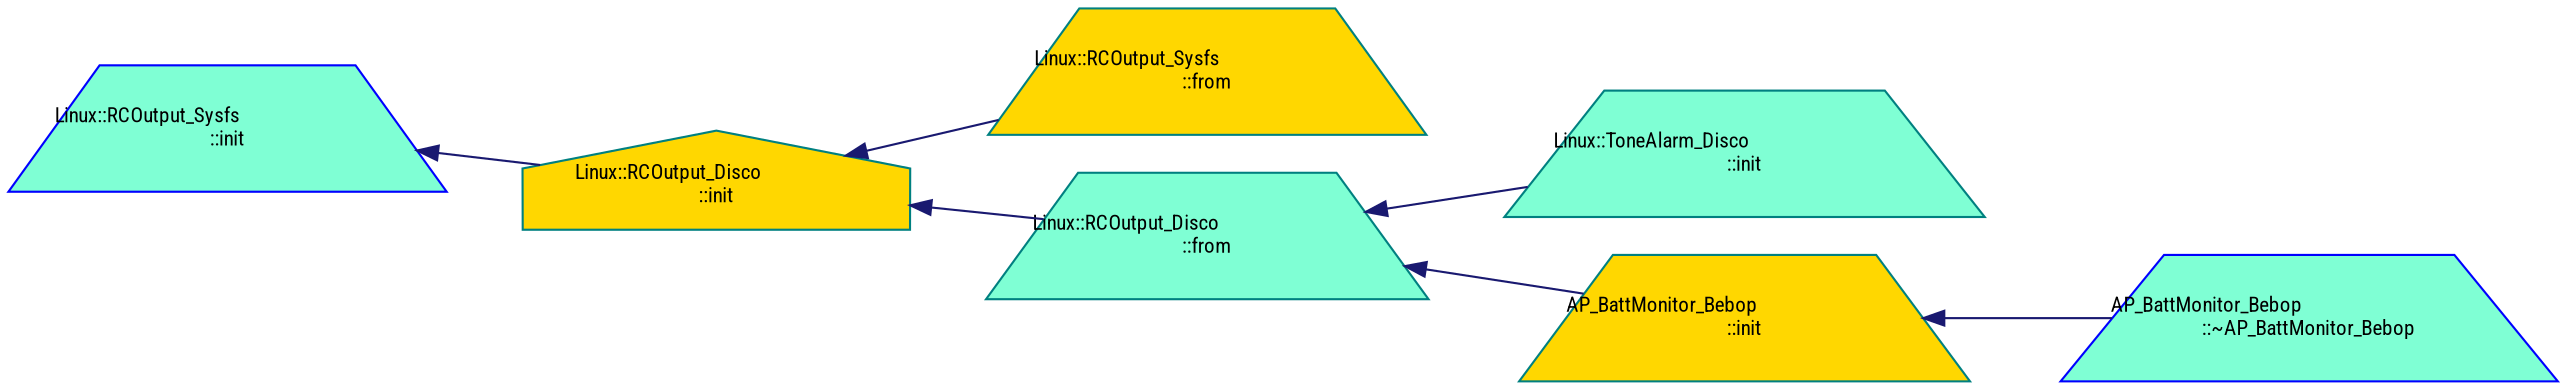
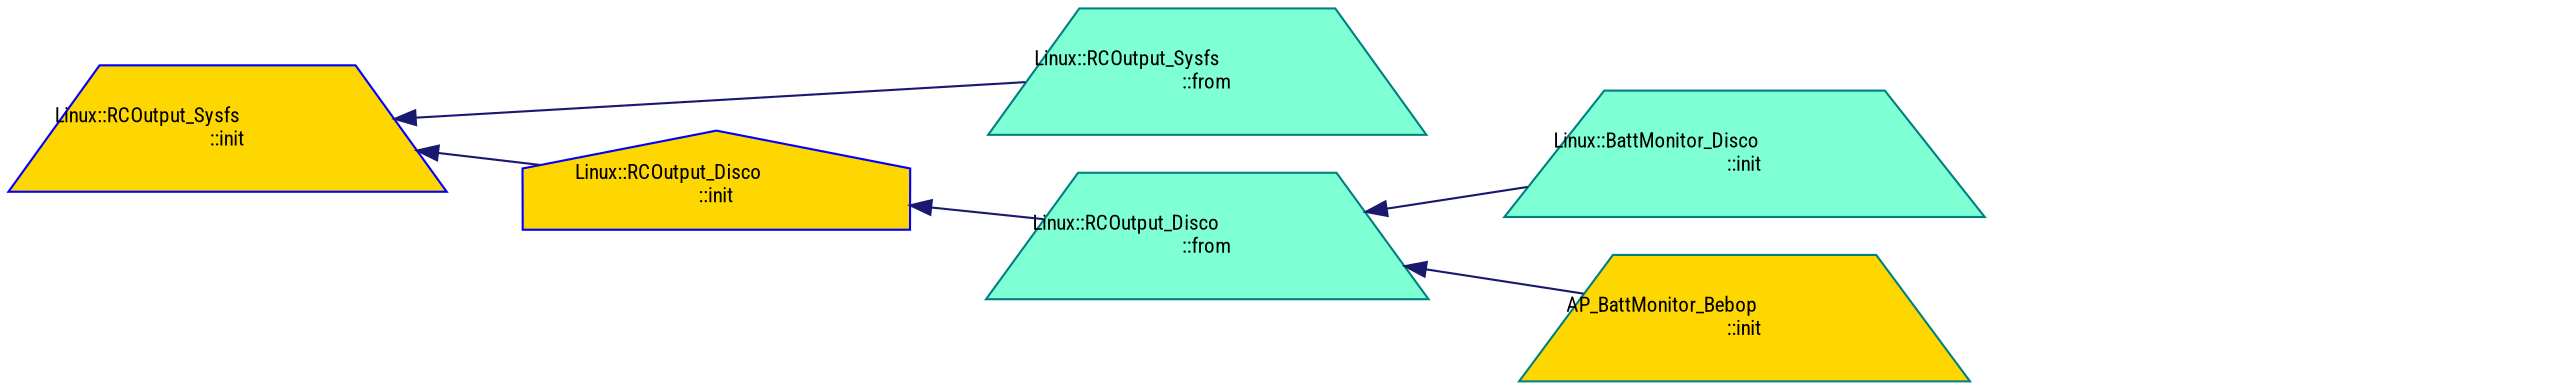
(1207, 72) -> (1207, 72)
(228, 129) -> (228, 129)
(933, 135) -> (721, 100)
(1745, 154) -> (1745, 154)
(716, 185) -> (716, 185)
(2309, 318) -> none
